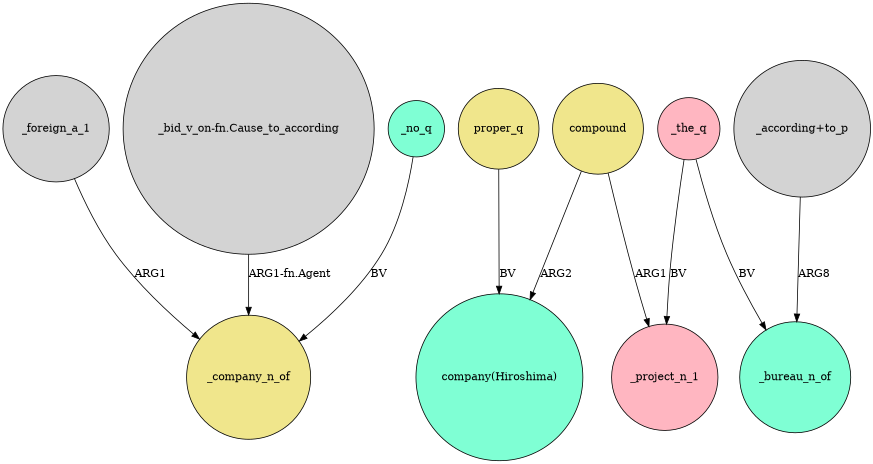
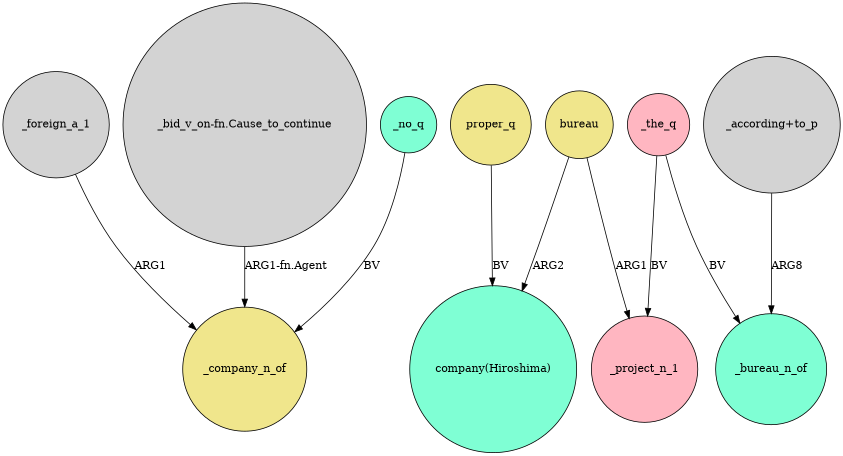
(249, 129) -> (245, 125)
(598, 129) -> (579, 125)
